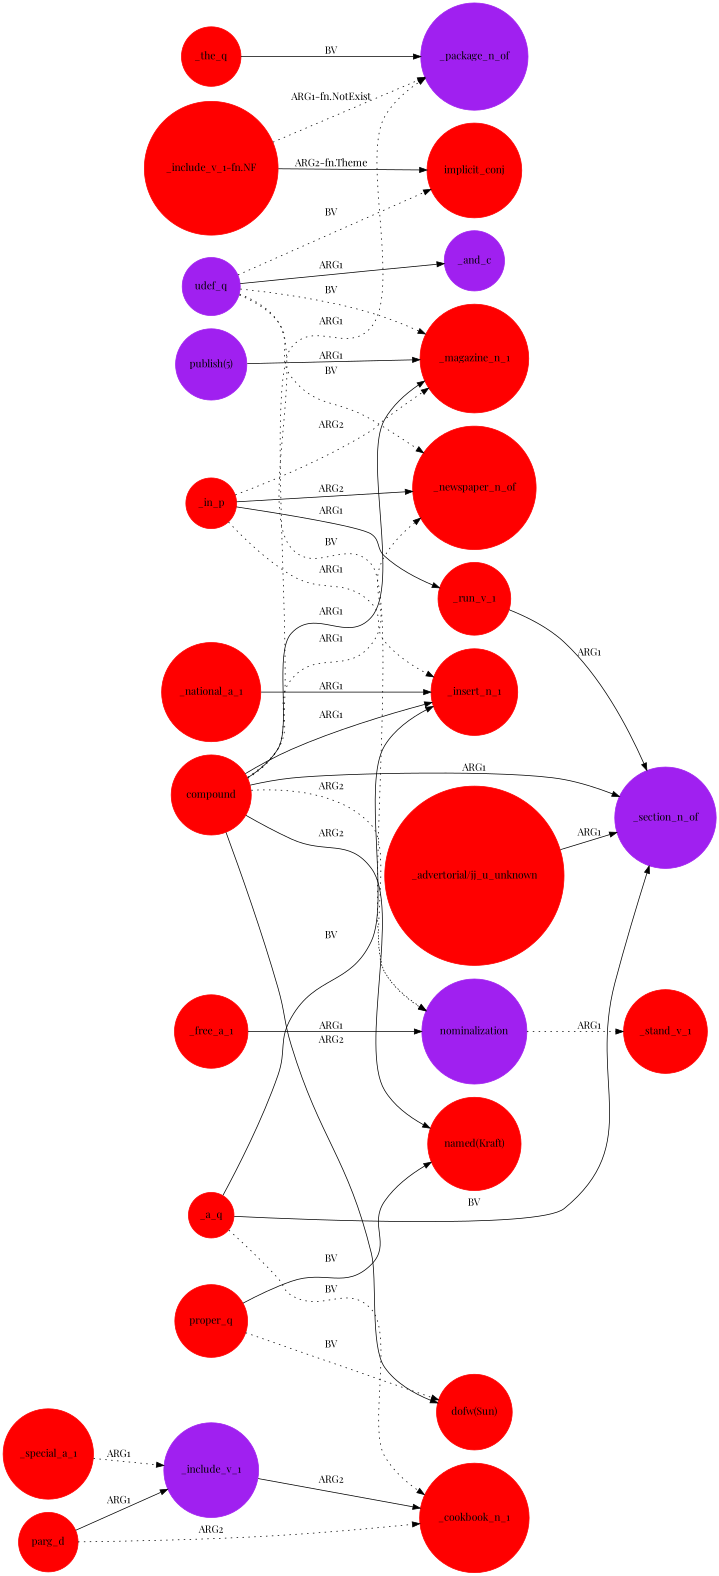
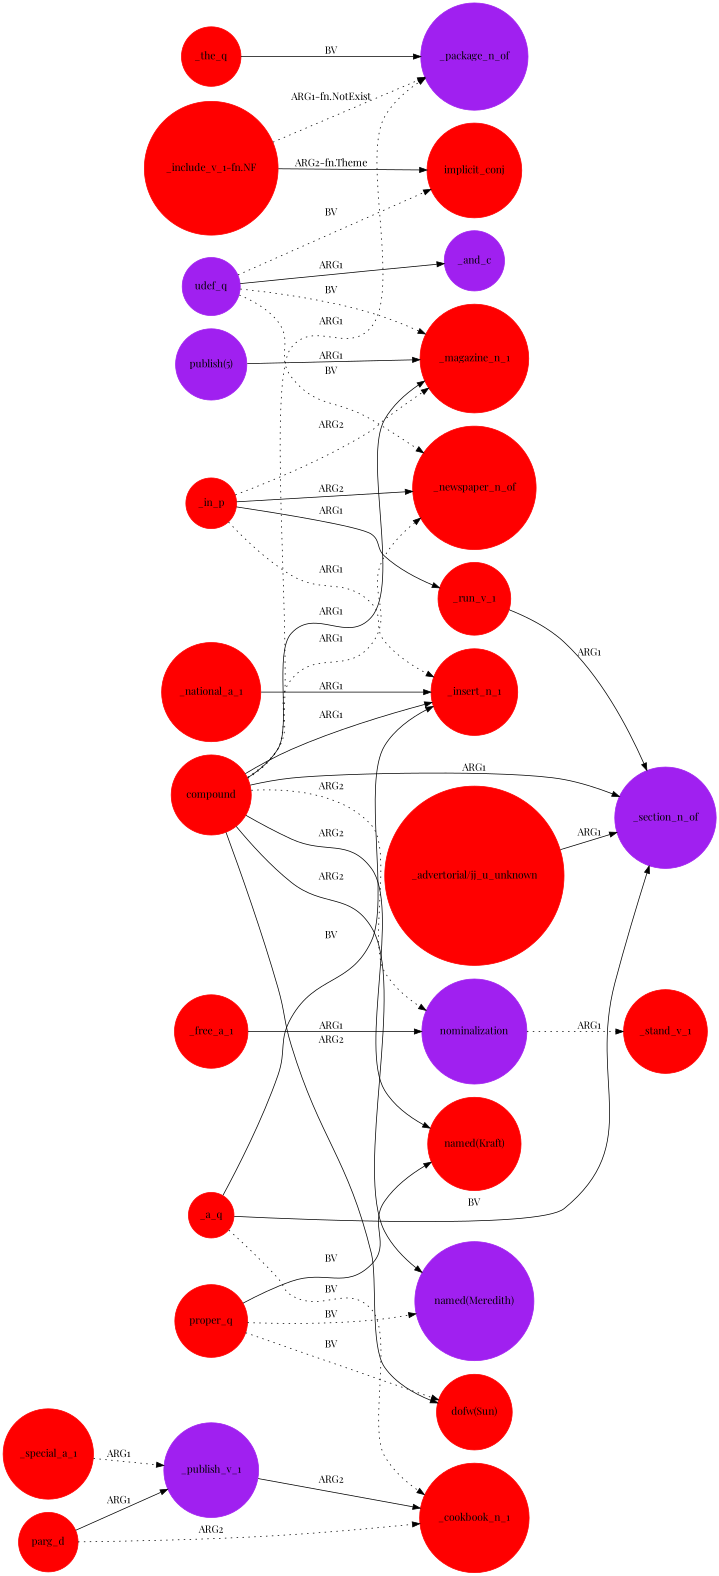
(373, 570) -> none
none -> (474, 1301)
(211, 1470) -> (211, 1470)
